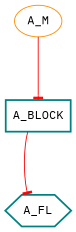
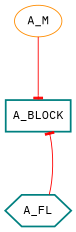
(24, 161) -> (53, 165)
